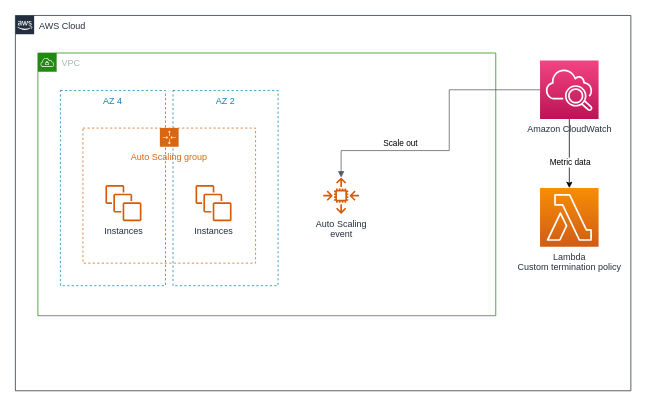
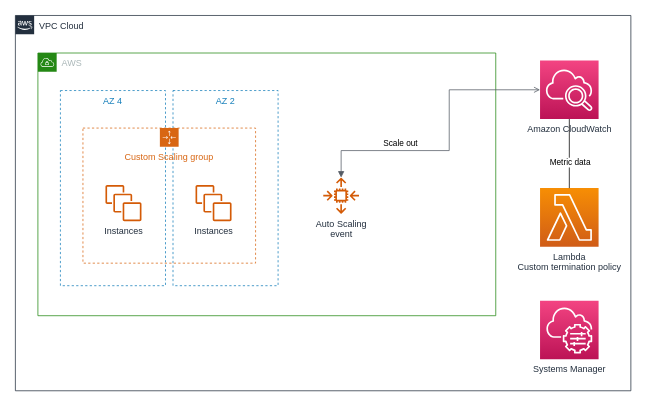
(60, 26) -> (60, 26)
(69, 64) -> (69, 64)
(535, 90) -> (535, 90)
(169, 157) -> (169, 157)
(569, 181) -> (569, 183)
none -> (569, 330)
